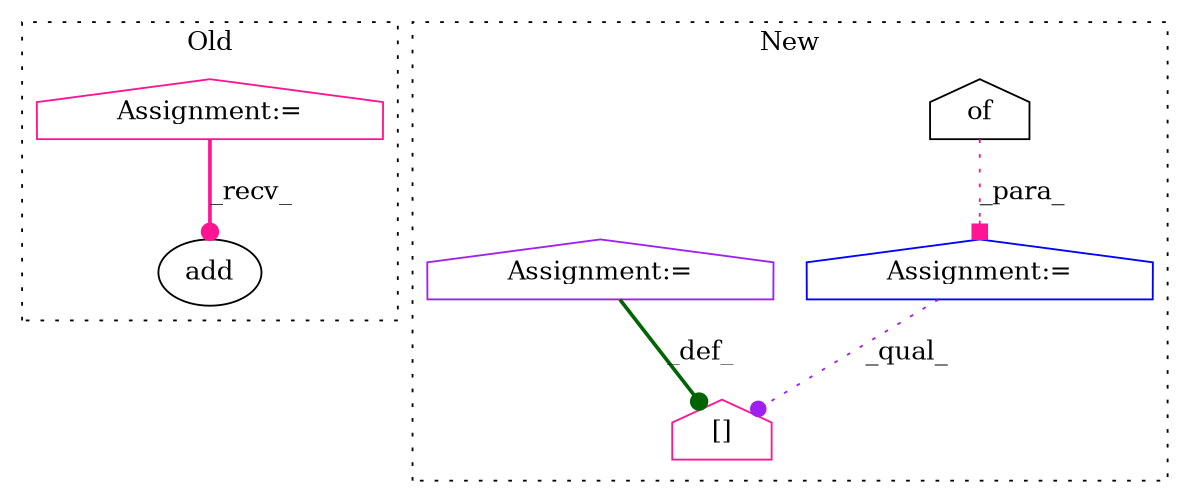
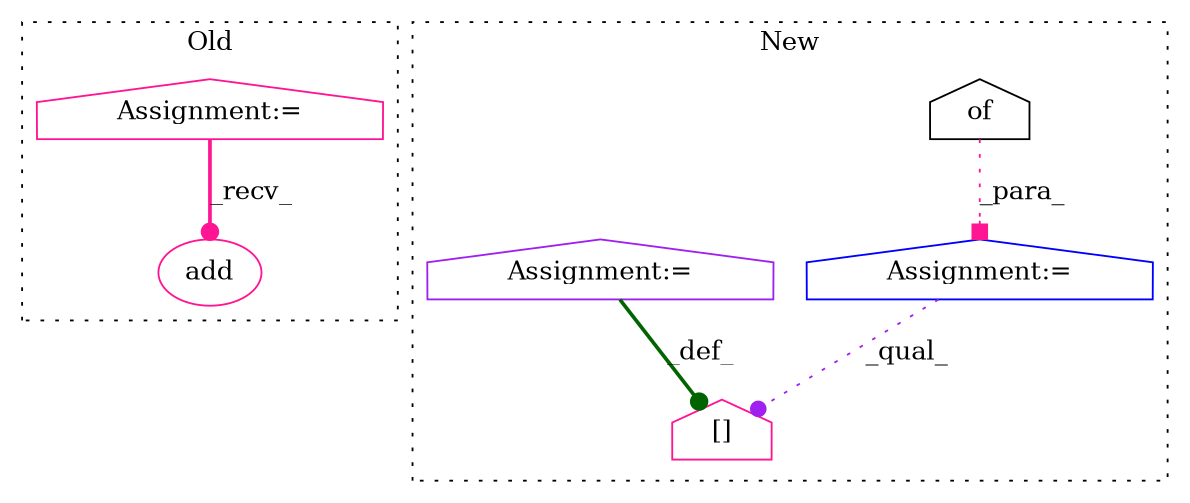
(210, 273) -> (210, 273)
